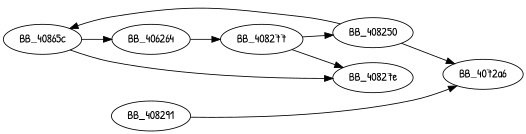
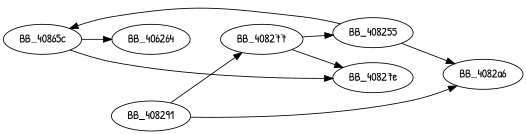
(373, 33) -> (373, 33)
(201, 39) -> (203, 80)
(483, 74) -> (483, 74)
